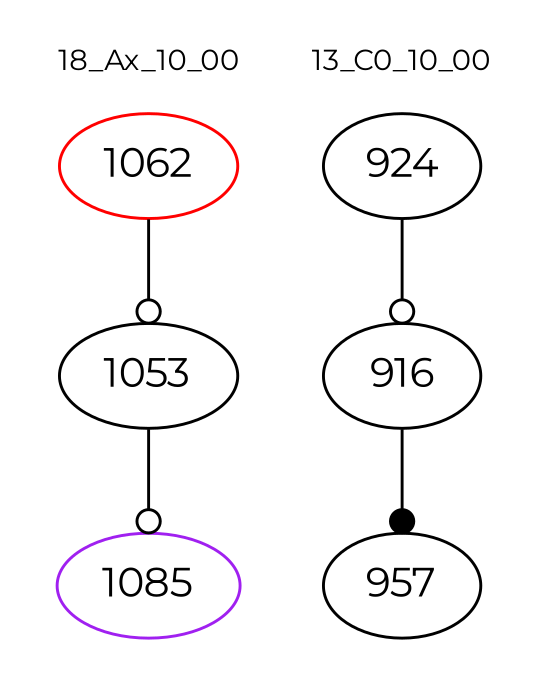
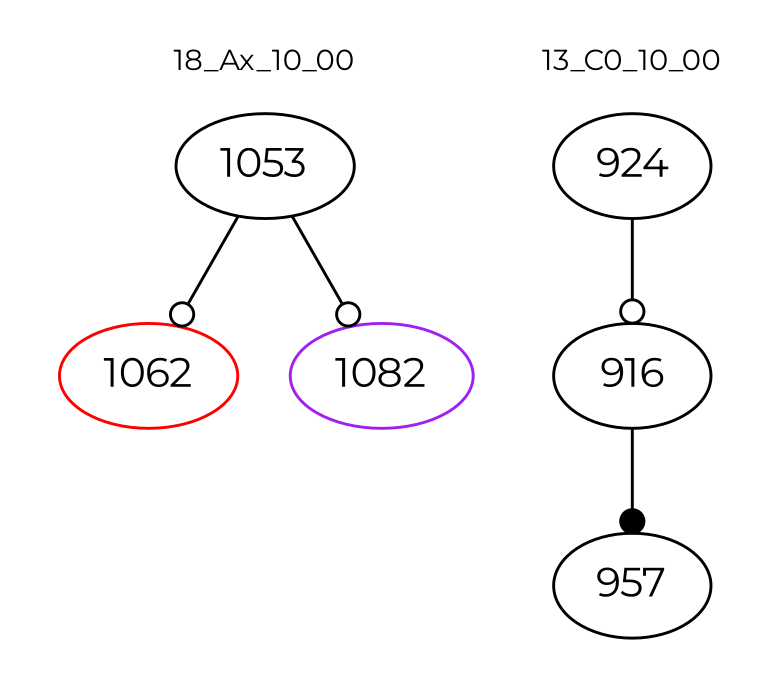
(149, 260) -> (213, 260)
(149, 586) -> (382, 376)
